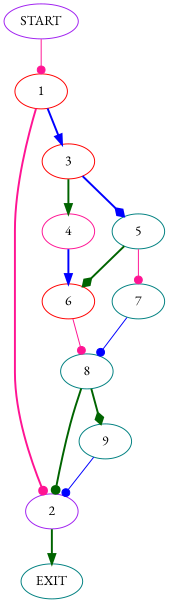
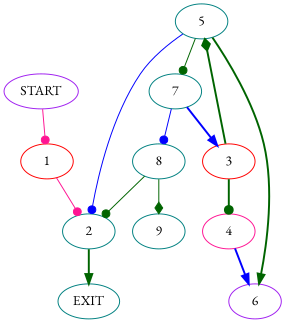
(53, 122) -> (199, 123)
(68, 192) -> (229, 193)
(99, 192) -> (216, 97)
(108, 262) -> (265, 150)
(138, 263) -> (190, 52)
(15, 299) -> (66, 193)
(68, 301) -> (255, 301)
(77, 333) -> none
(95, 401) -> (159, 191)
(67, 437) -> (127, 194)
(81, 473) -> (121, 110)
(52, 511) -> (89, 231)
